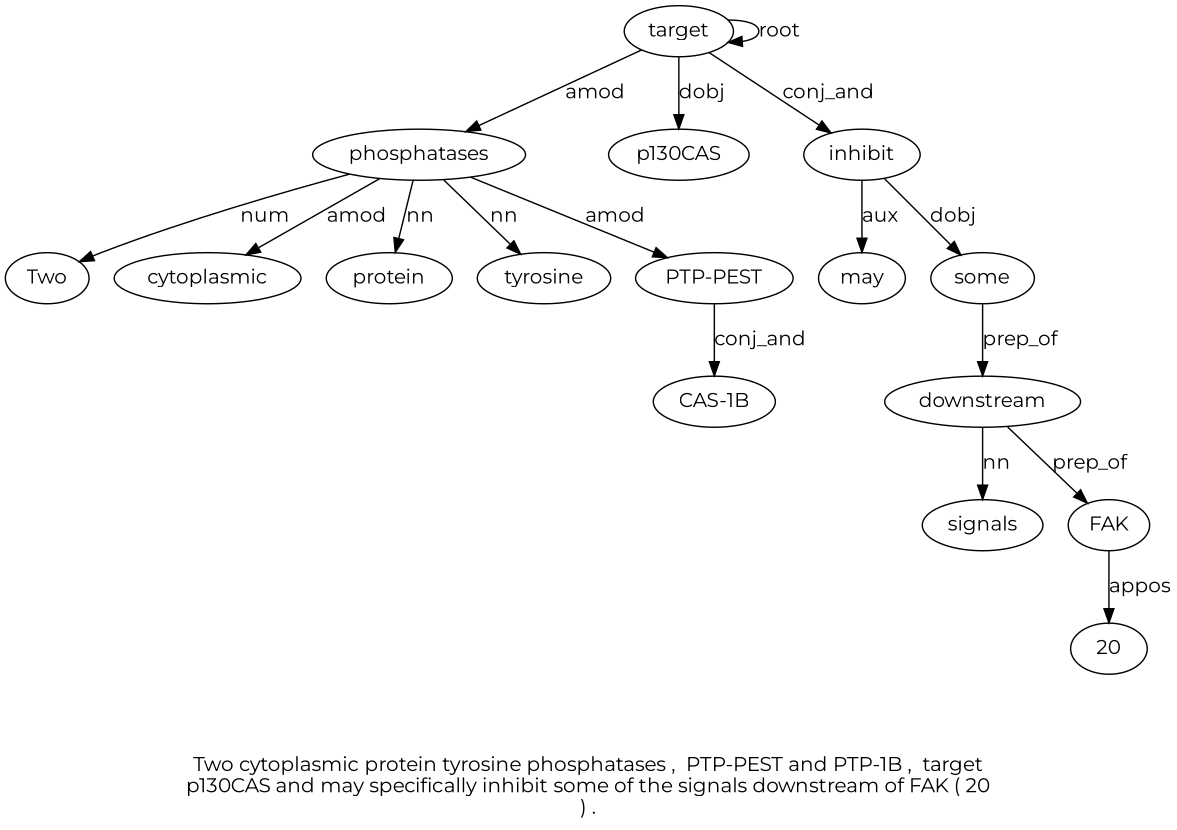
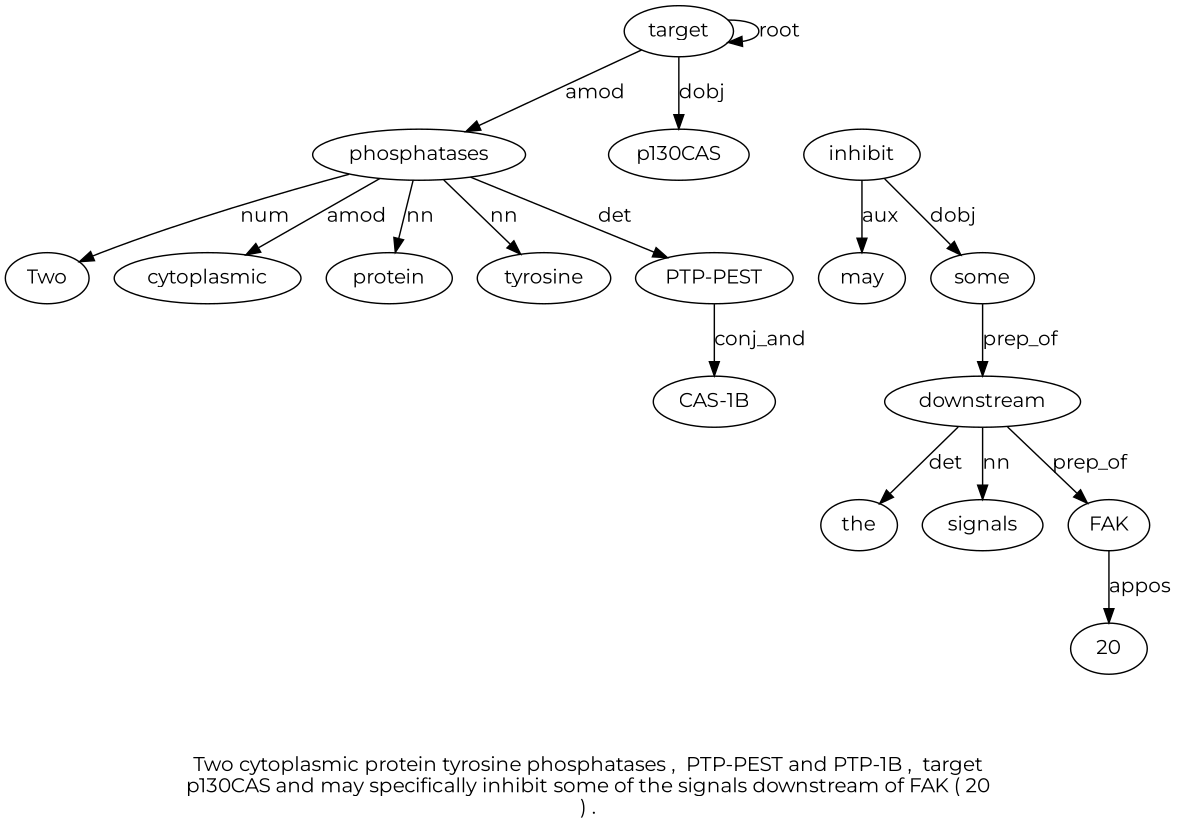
(764, 89) -> none
(616, 216) -> (616, 216)
none -> (859, 525)
